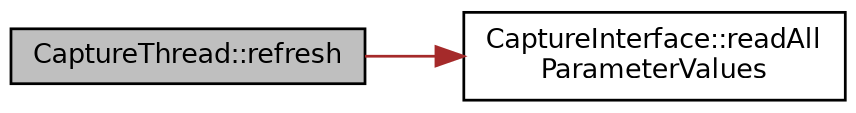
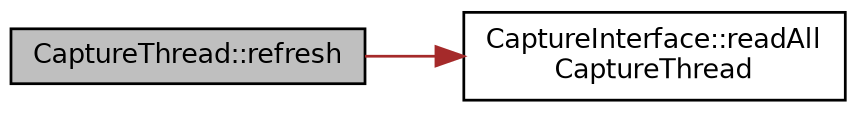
(655, 56) -> (655, 56)
